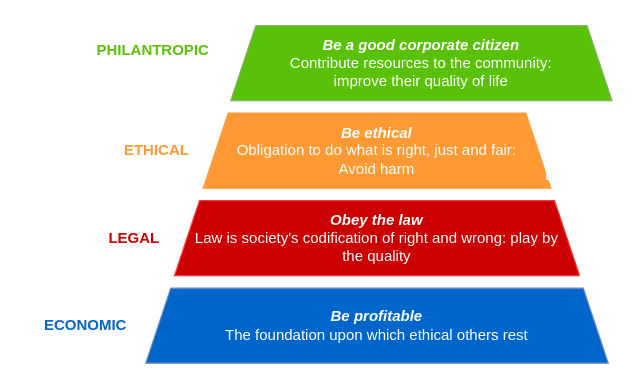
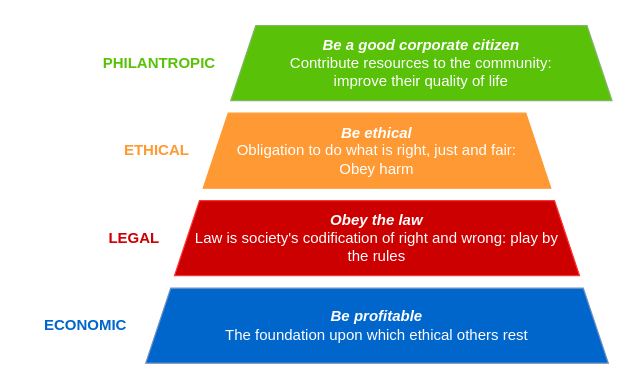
(153, 51) -> (159, 63)
(377, 151) -> (377, 151)
(559, 176) -> (559, 176)
(377, 238) -> (377, 238)
